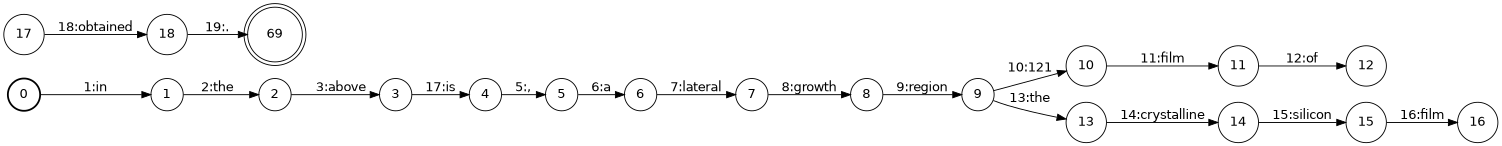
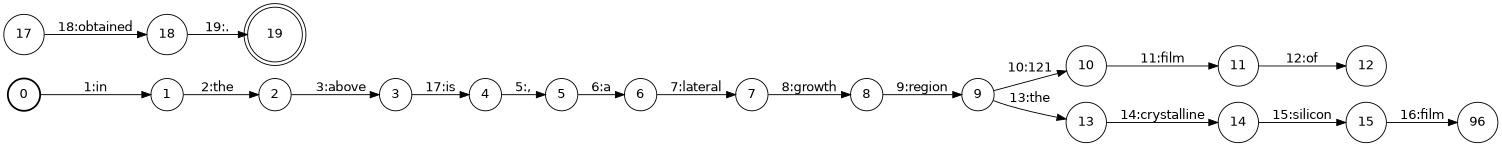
(275, 35) -> (275, 35)
(1478, 122) -> (1478, 122)
